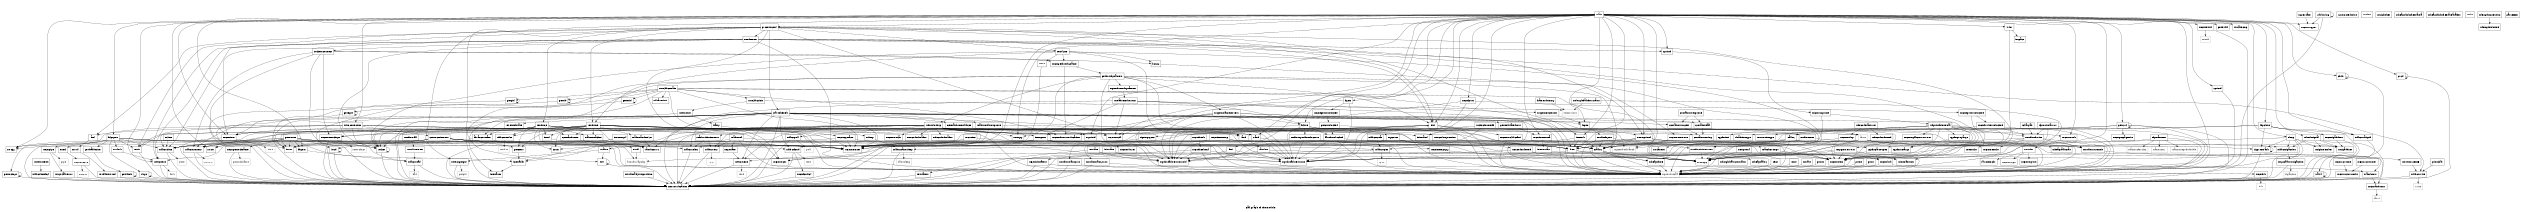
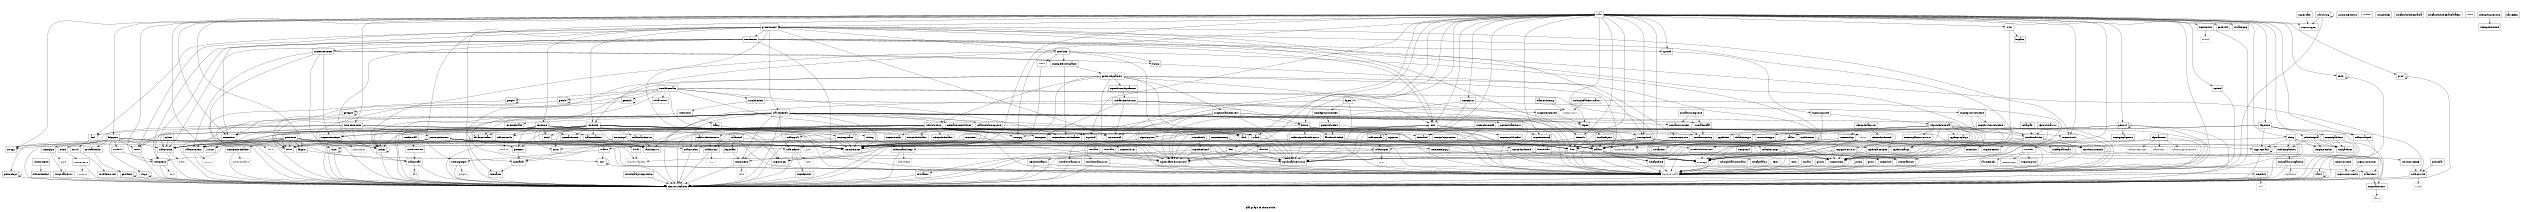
none -> (1432, 34)
